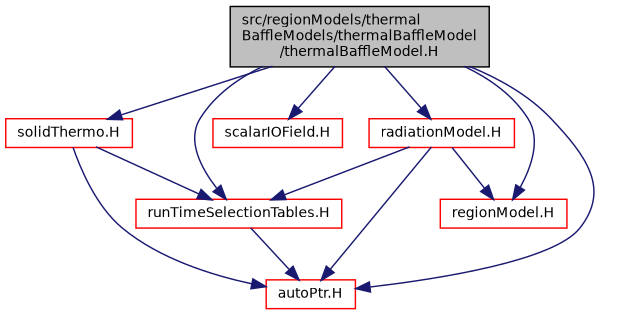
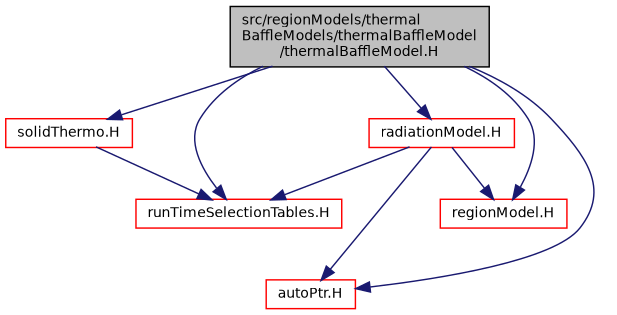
(278, 133) -> none
(141, 242) -> none
(270, 249) -> none
